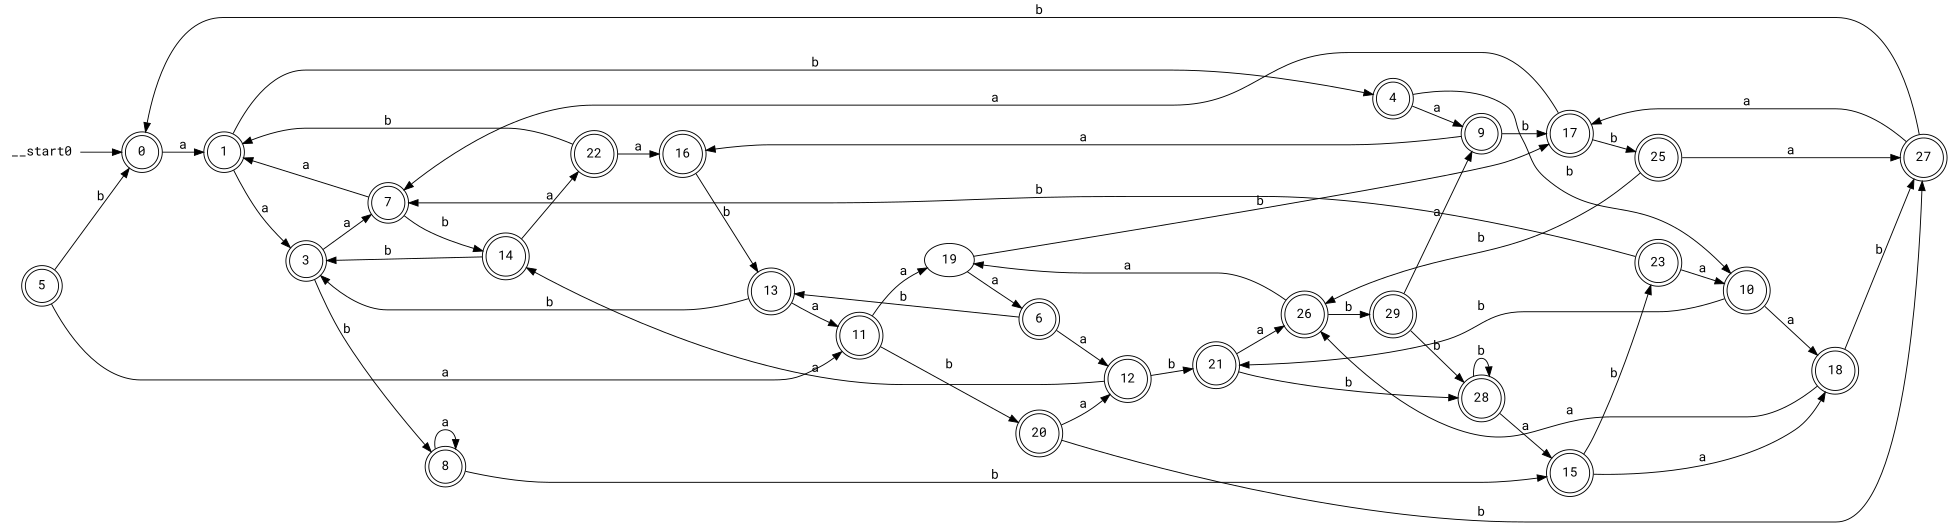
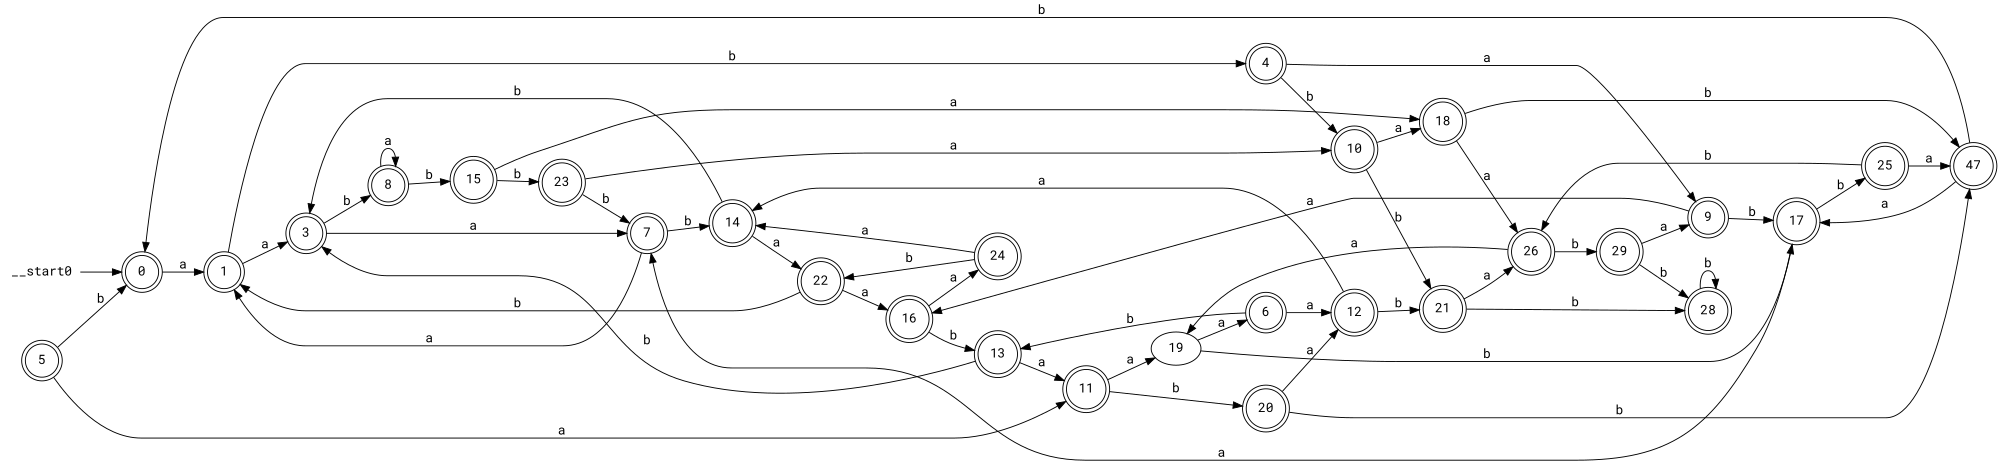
(1924, 158) -> (1973, 166)
none -> (998, 256)
(1518, 429) -> none
